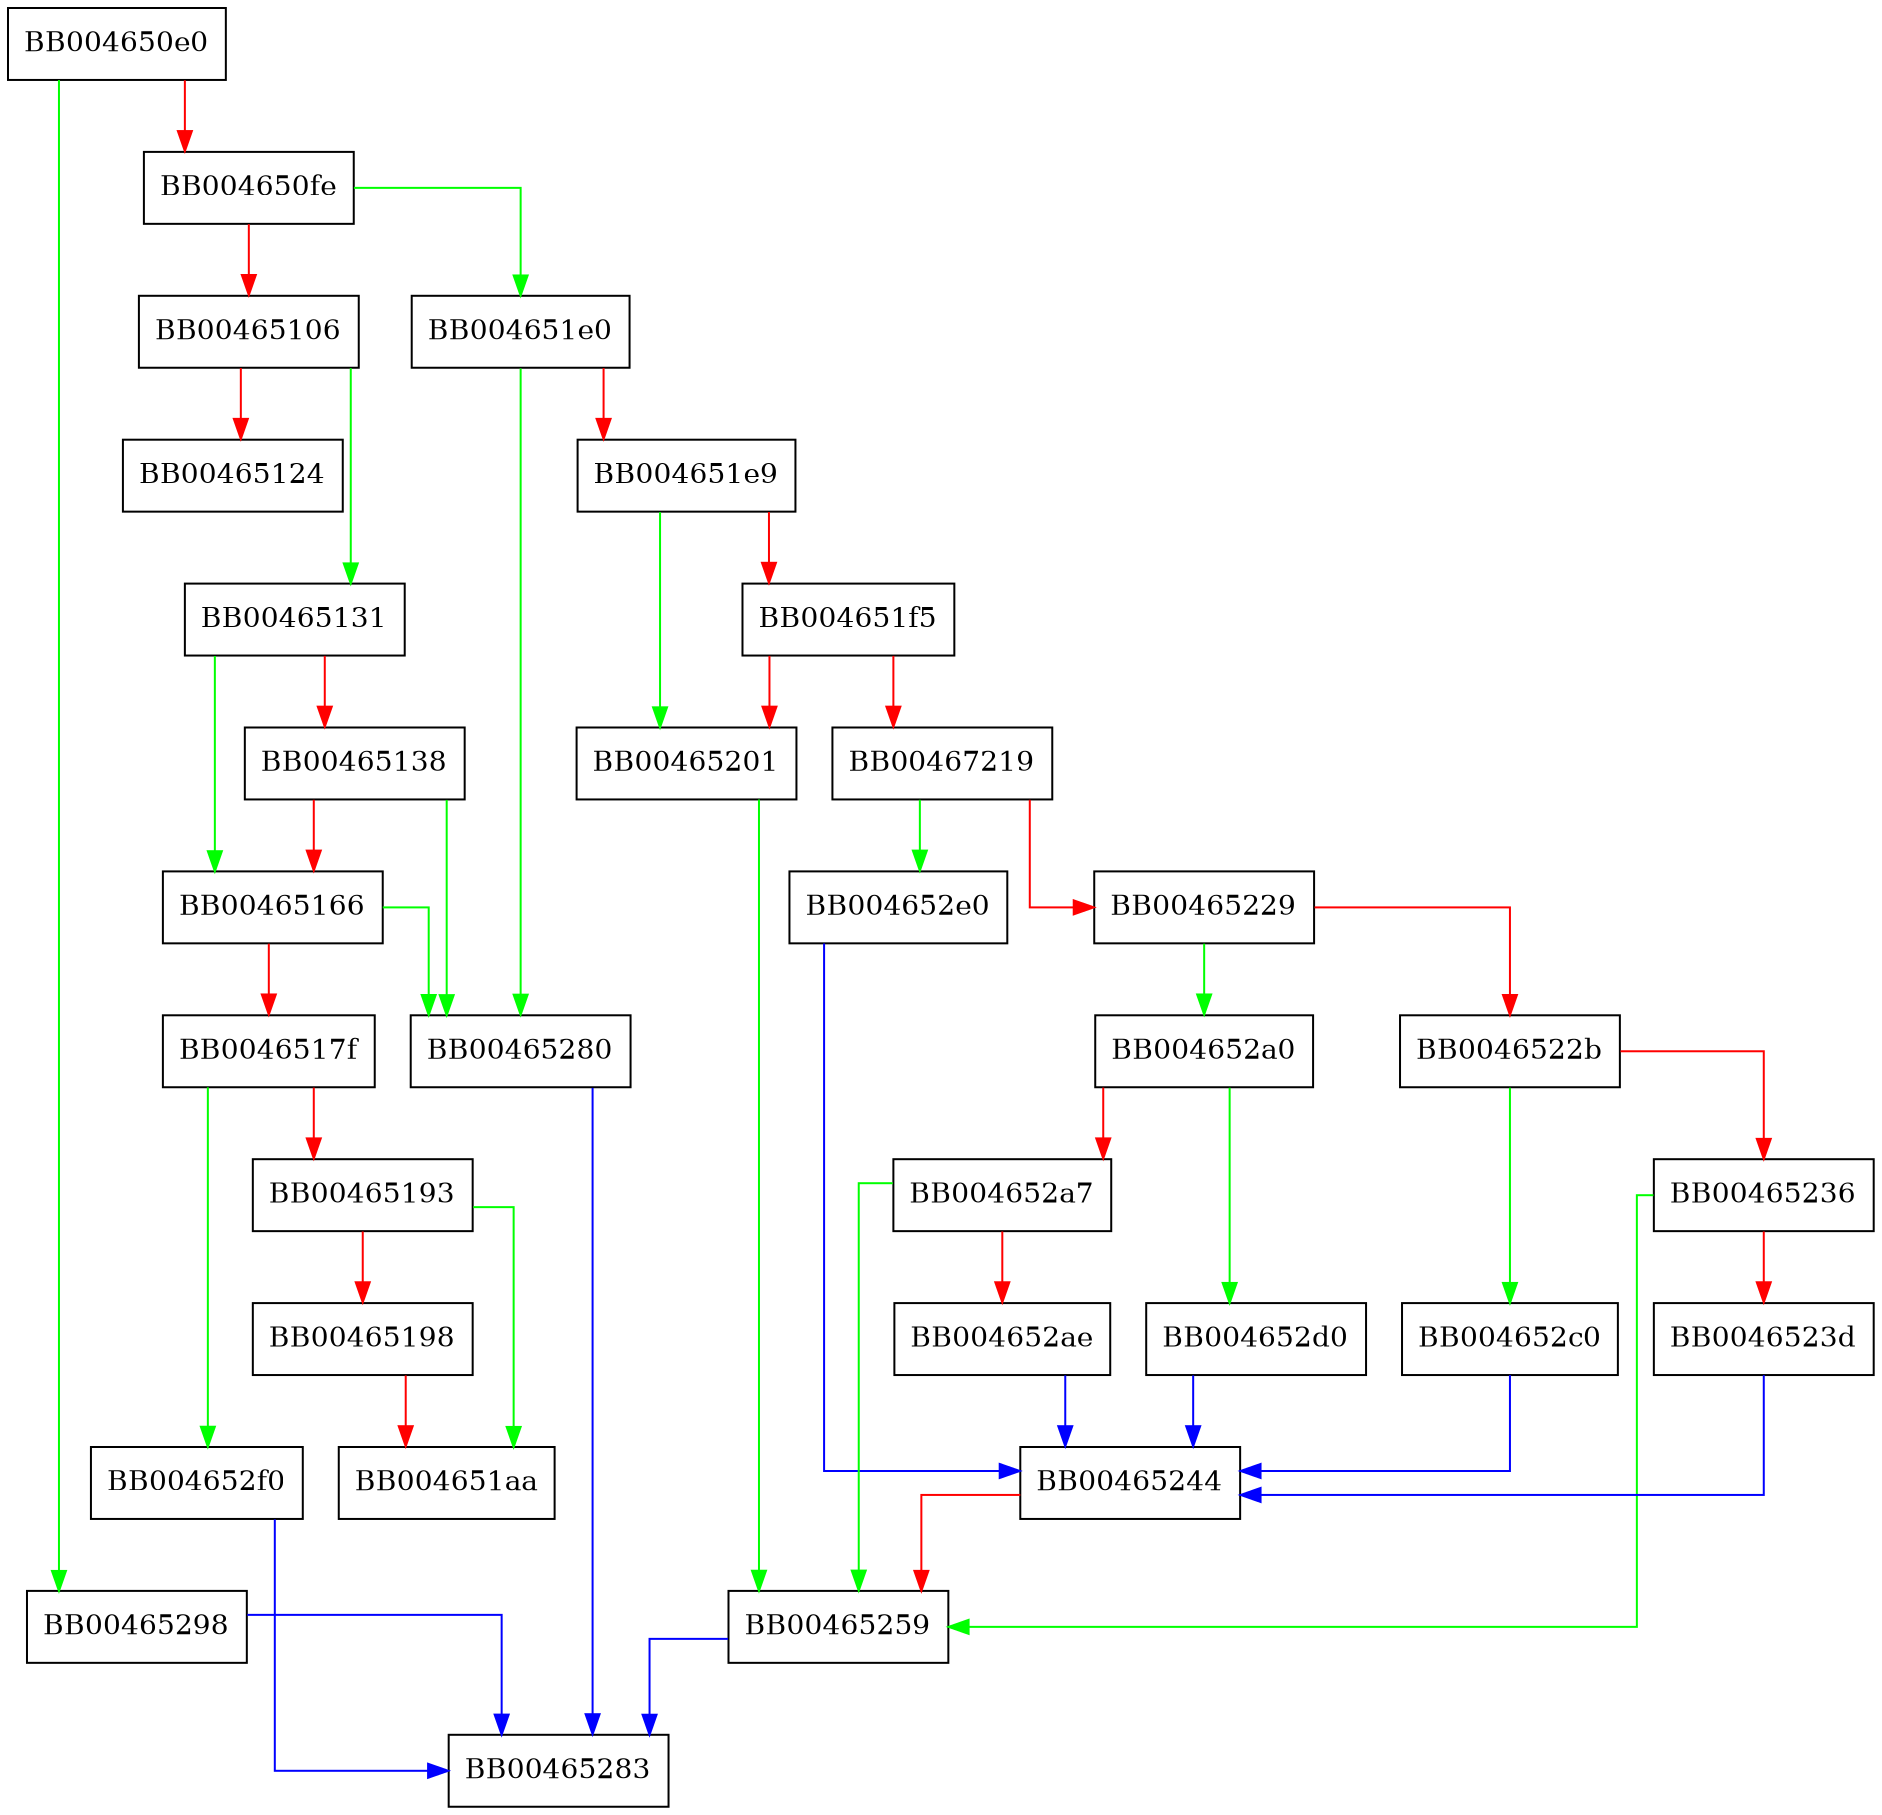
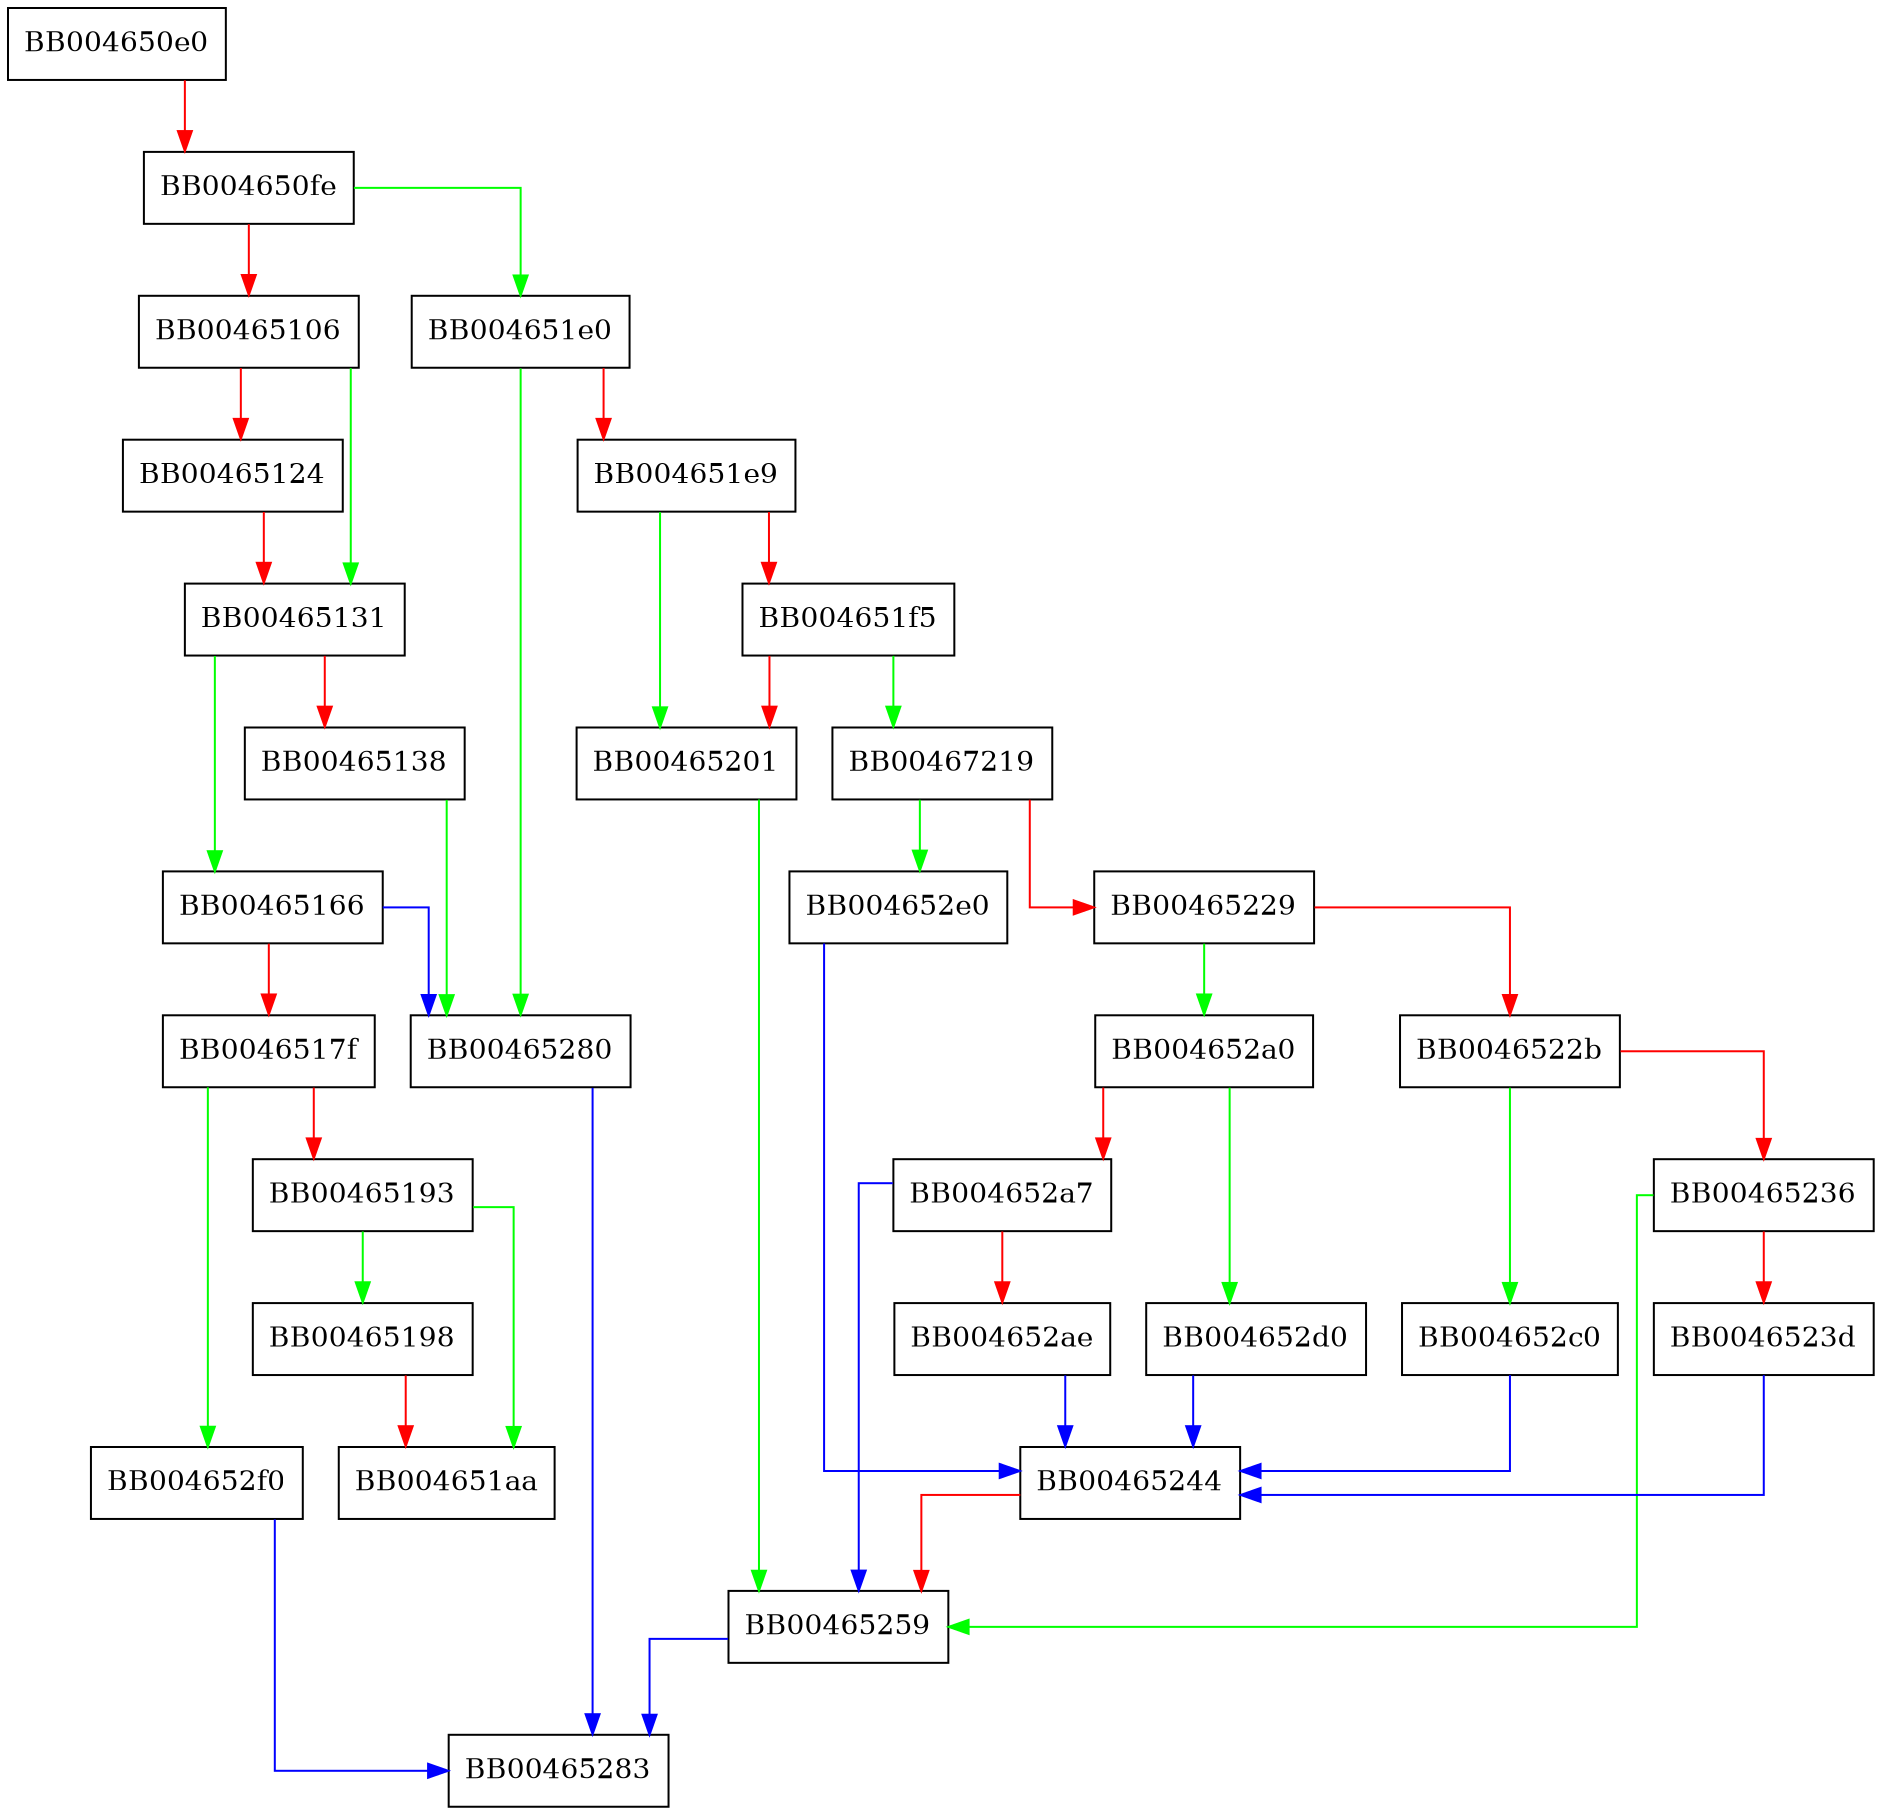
none -> (264, 537)
(893, 681) -> (893, 681)
(314, 825) -> none
(429, 928) -> (429, 928)
(363, 1257) -> (363, 1257)
(859, 1360) -> (859, 1360)
(137, 1627) -> none
